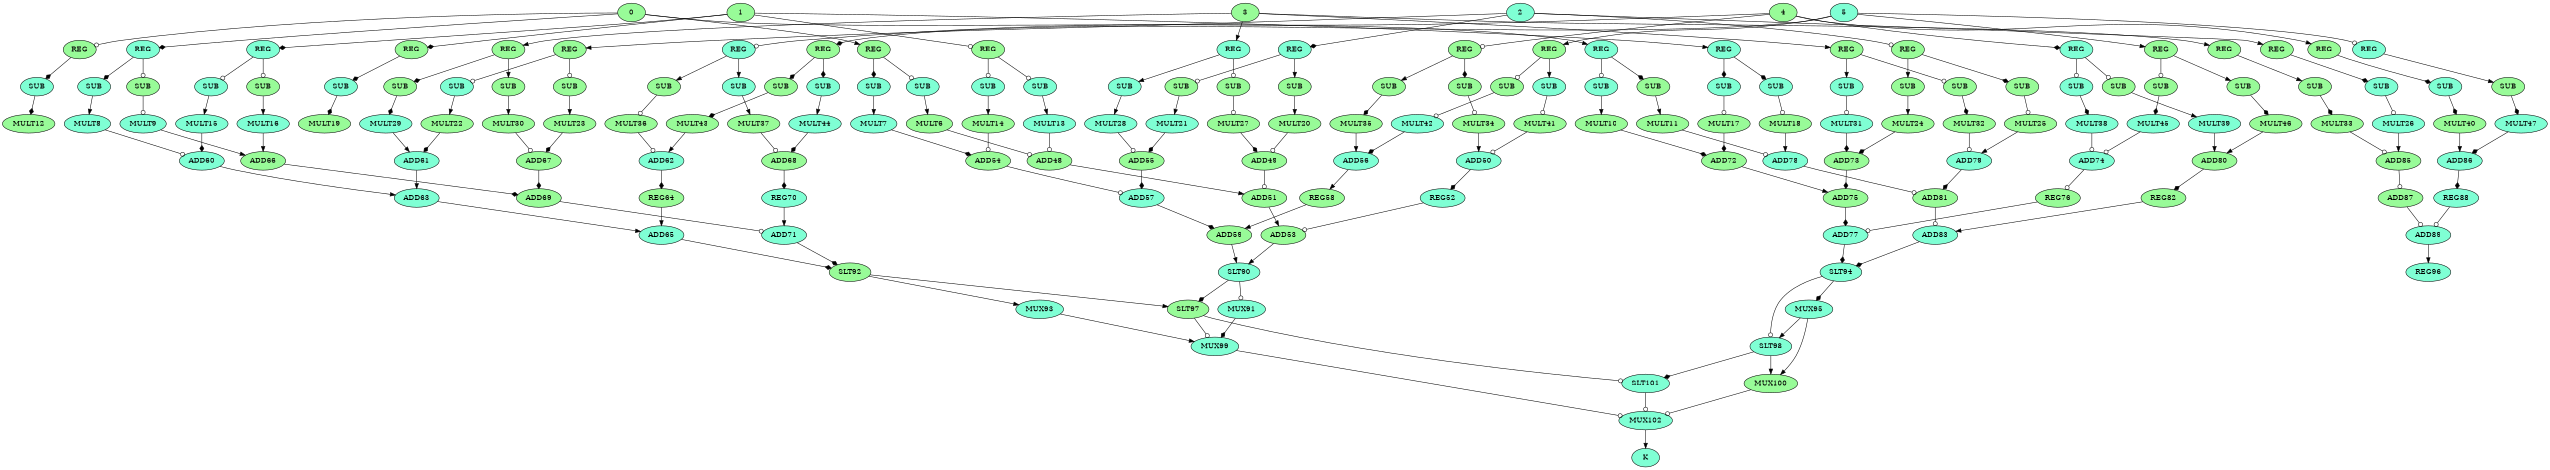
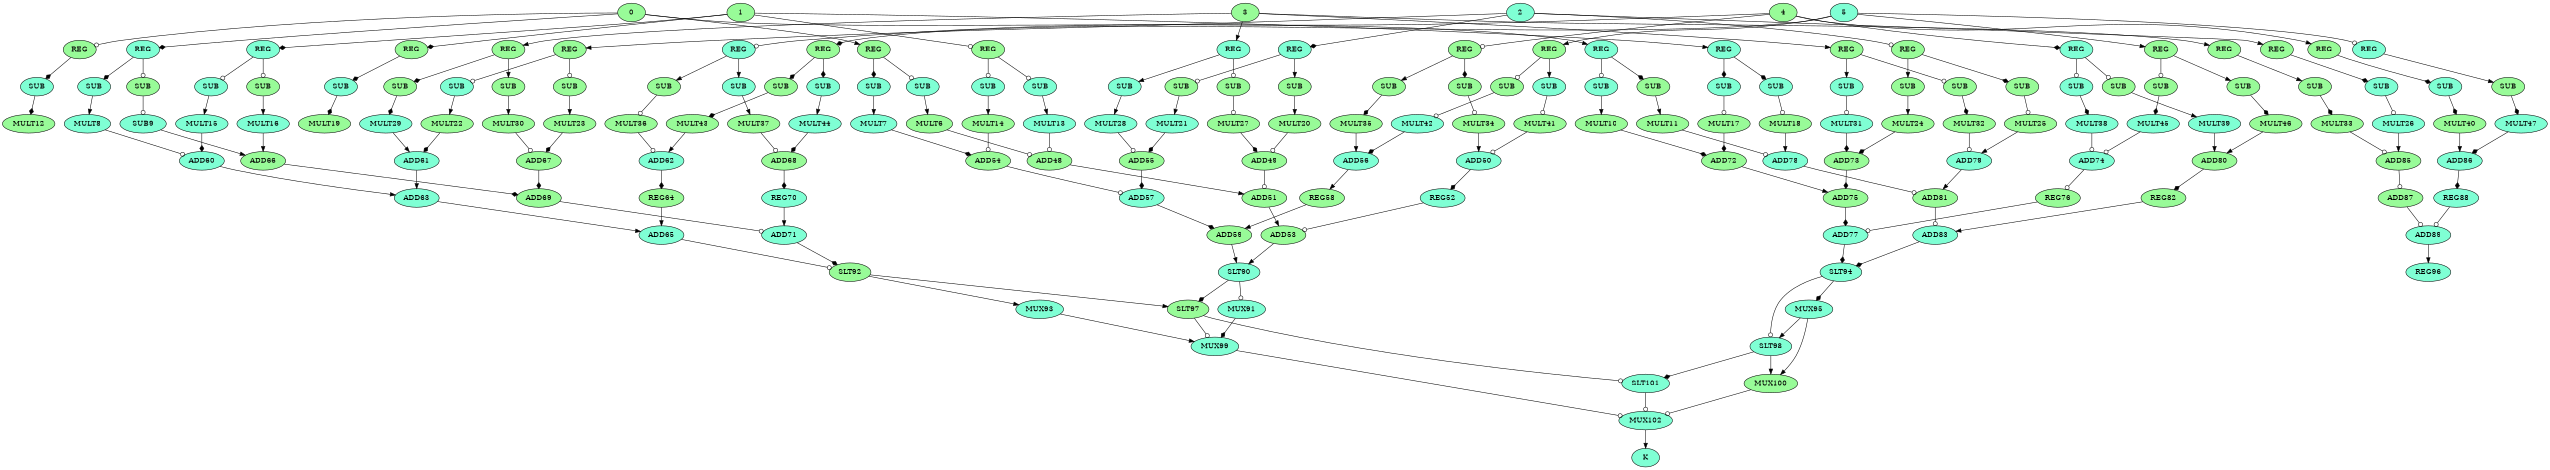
(143, 124) -> (143, 124)
(1954, 178) -> (1954, 178)
(754, 253) -> (754, 253)
